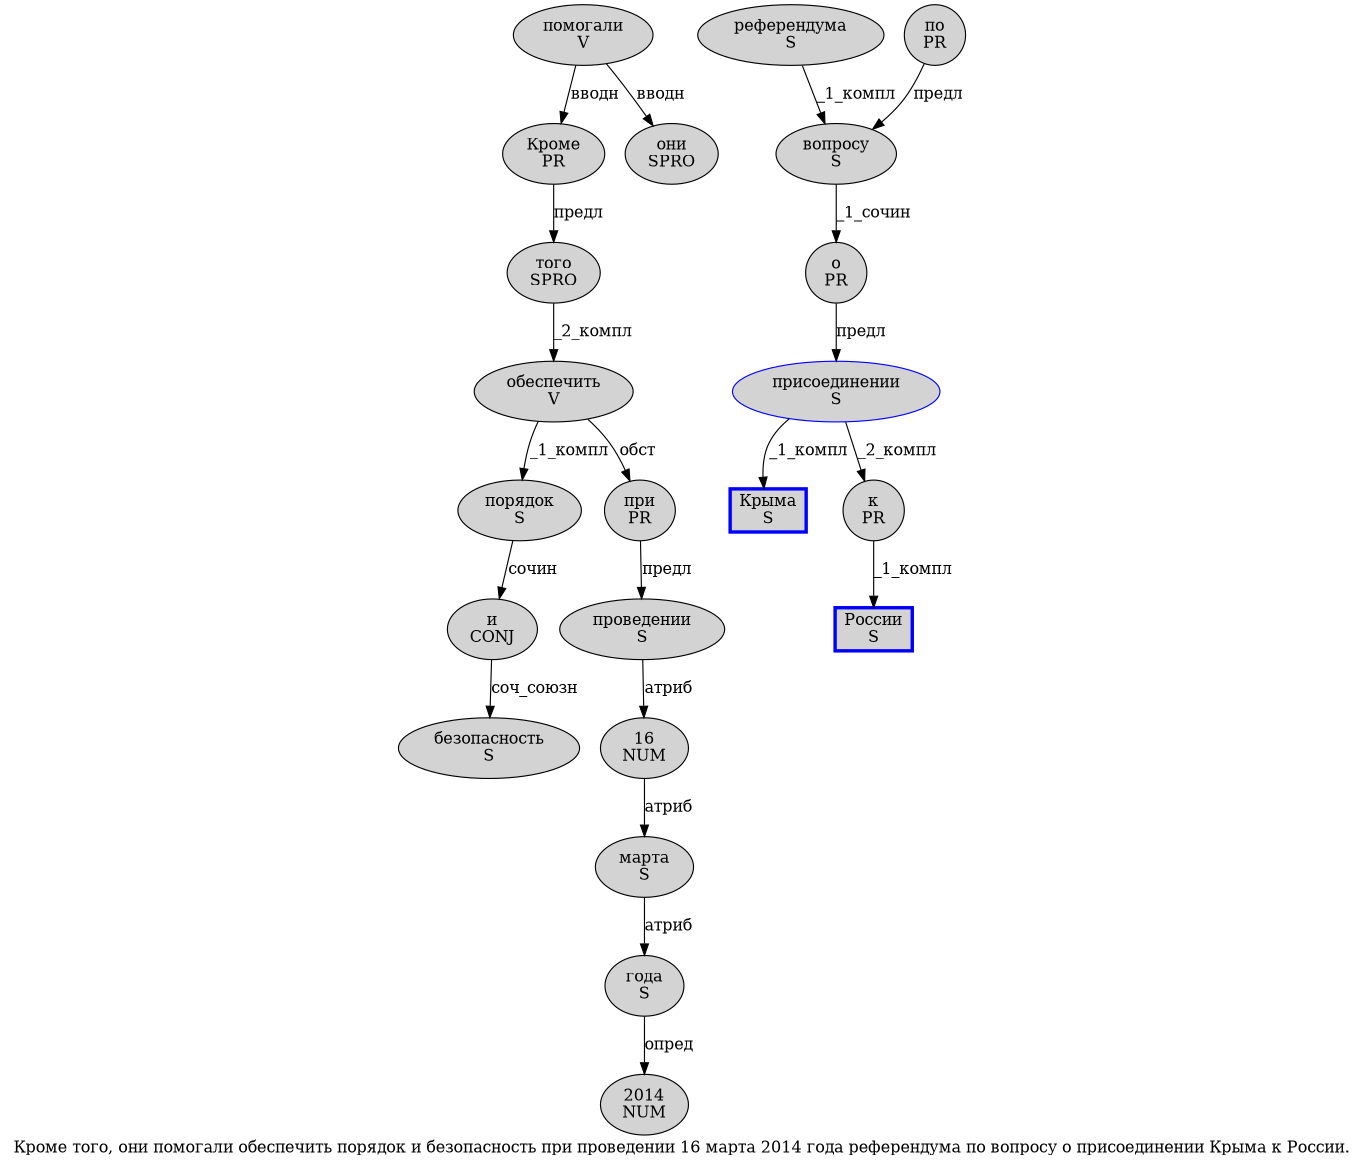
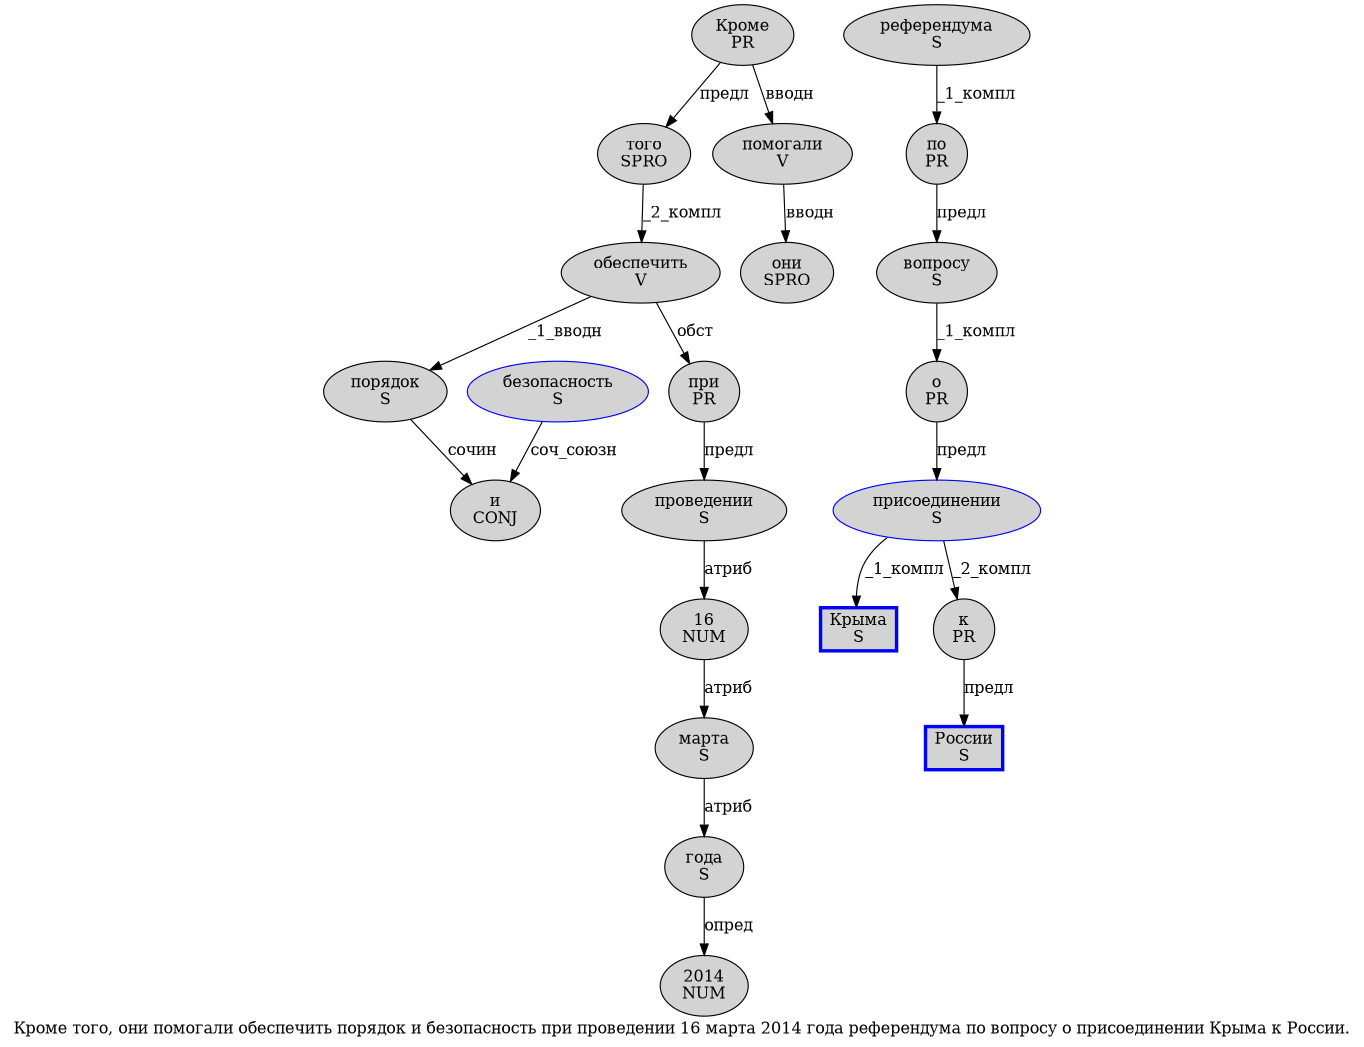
(570, 89) -> (761, 89)
(812, 89) -> (937, 89)
(874, 213) -> (977, 332)
(570, 451) -> (565, 332)
(913, 570) -> (989, 689)
(491, 683) -> (529, 447)
(489, 748) -> (558, 392)
